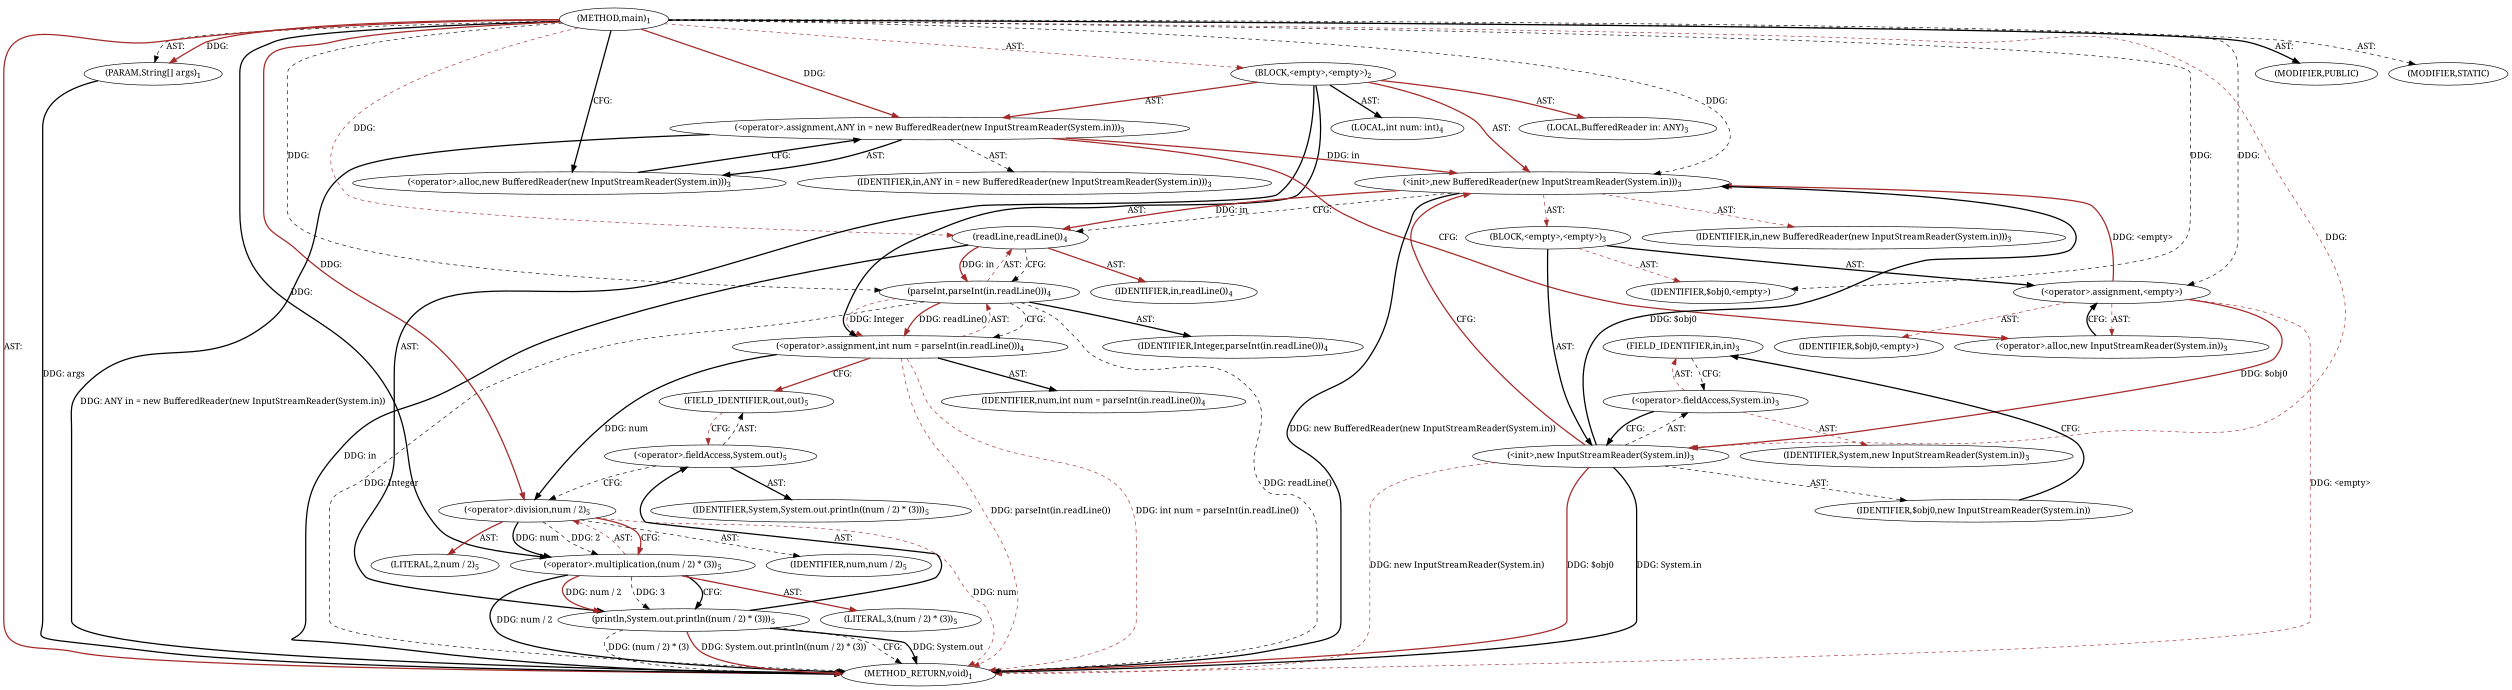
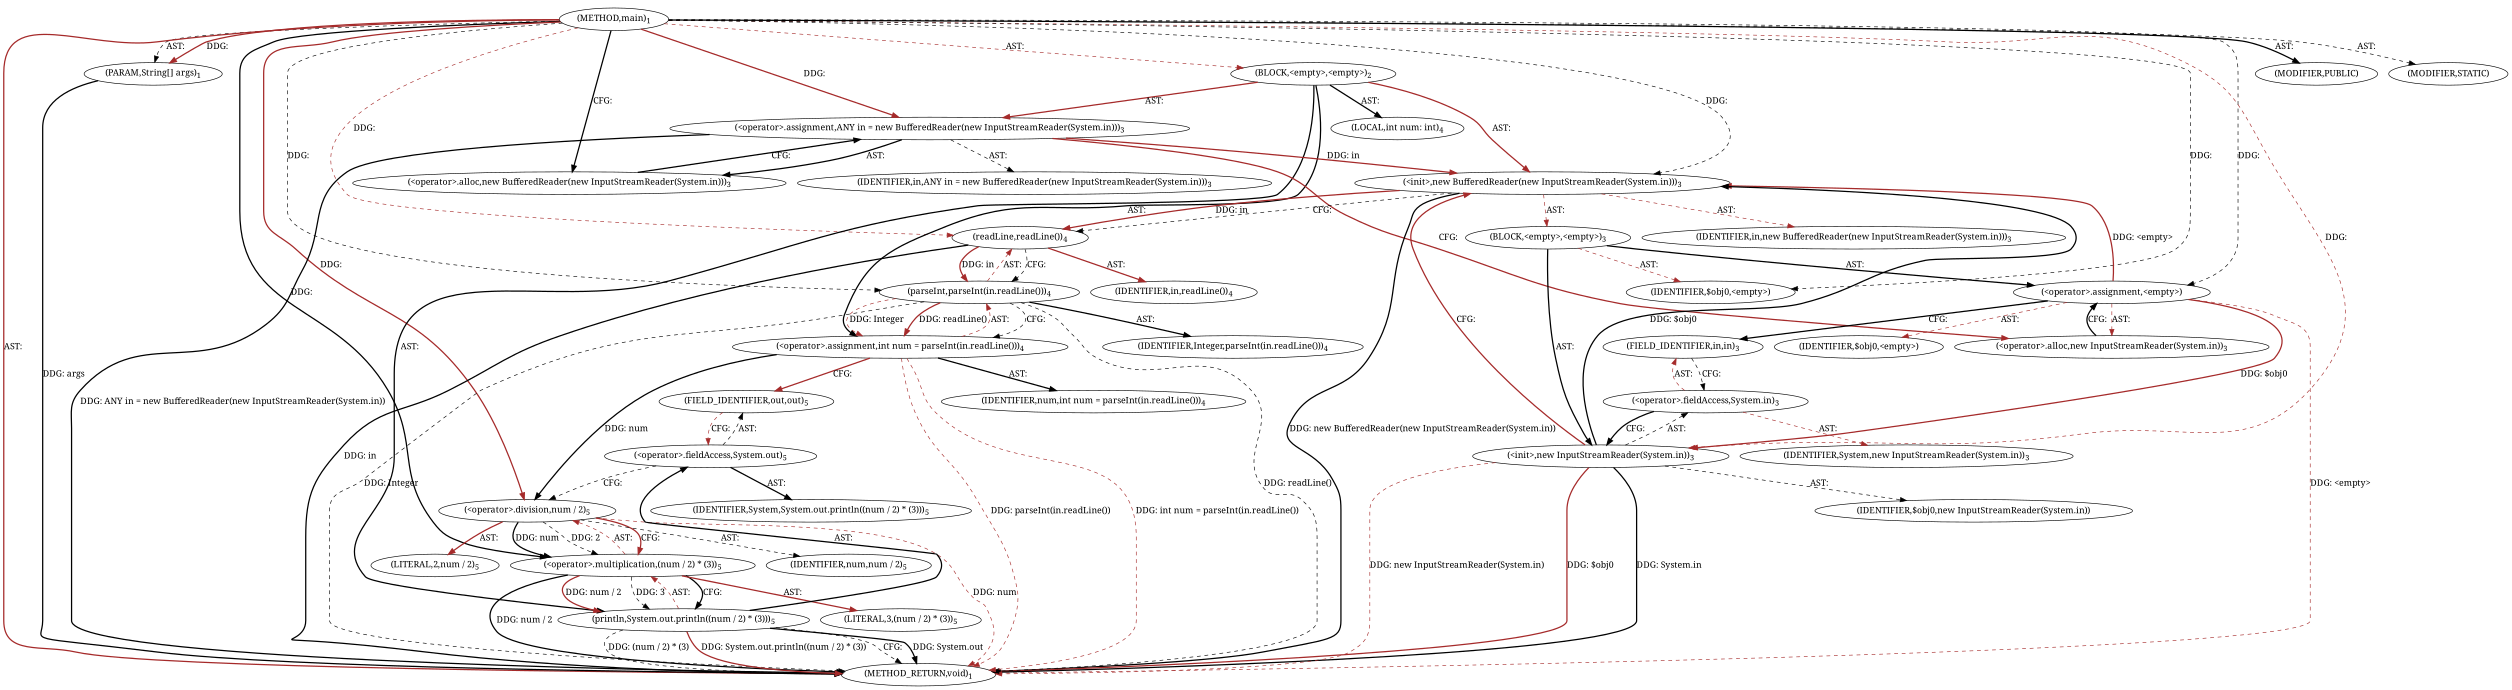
(1618, 129) -> none
(1957, 403) -> (1897, 320)
none -> (669, 593)
